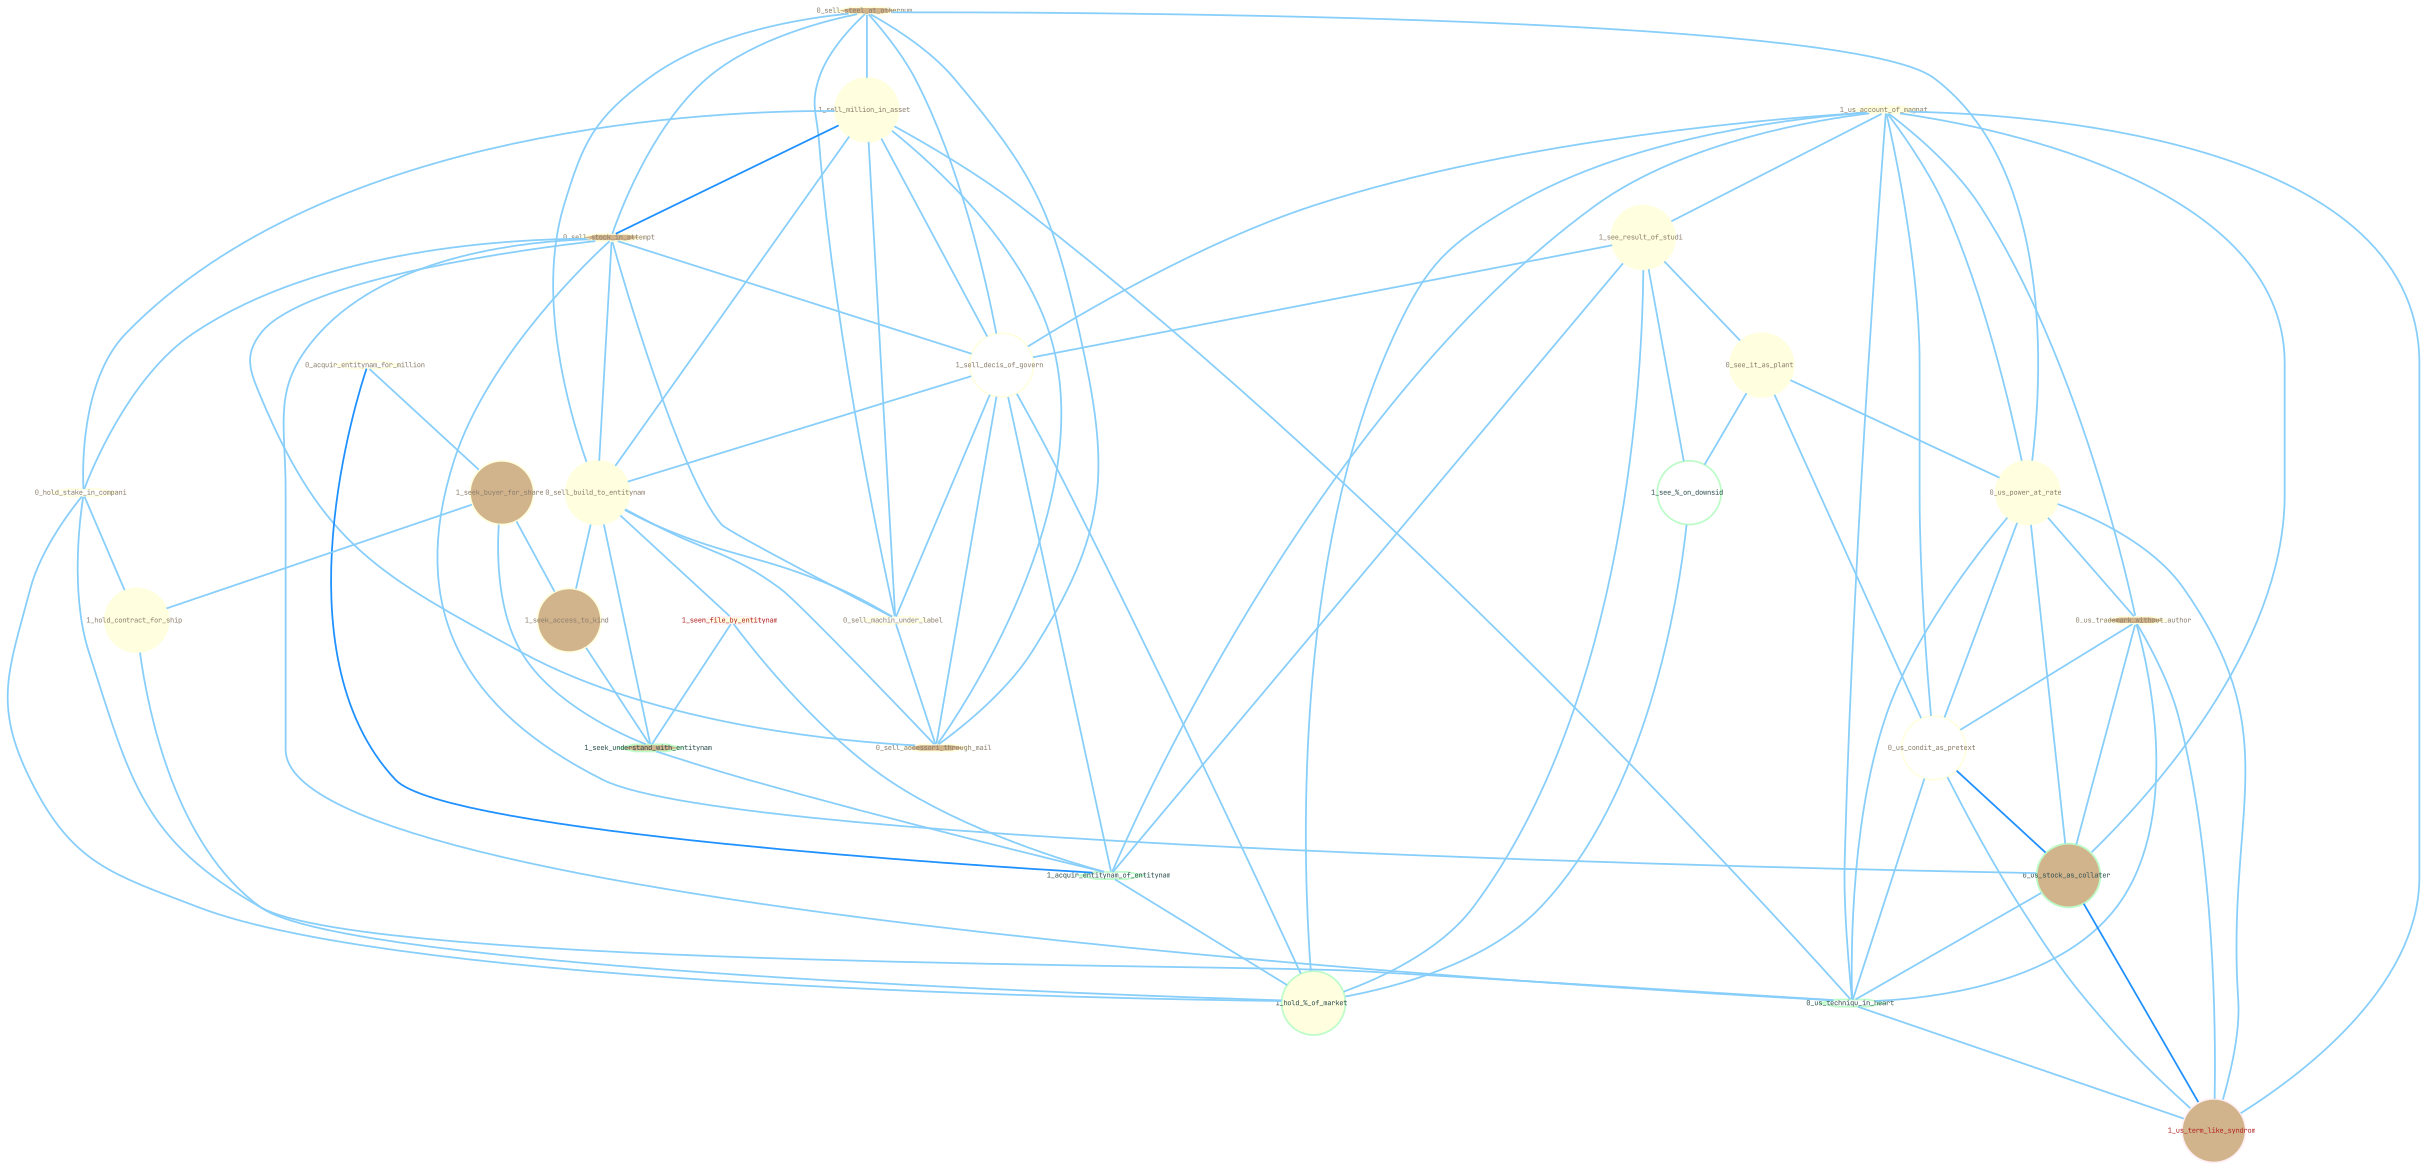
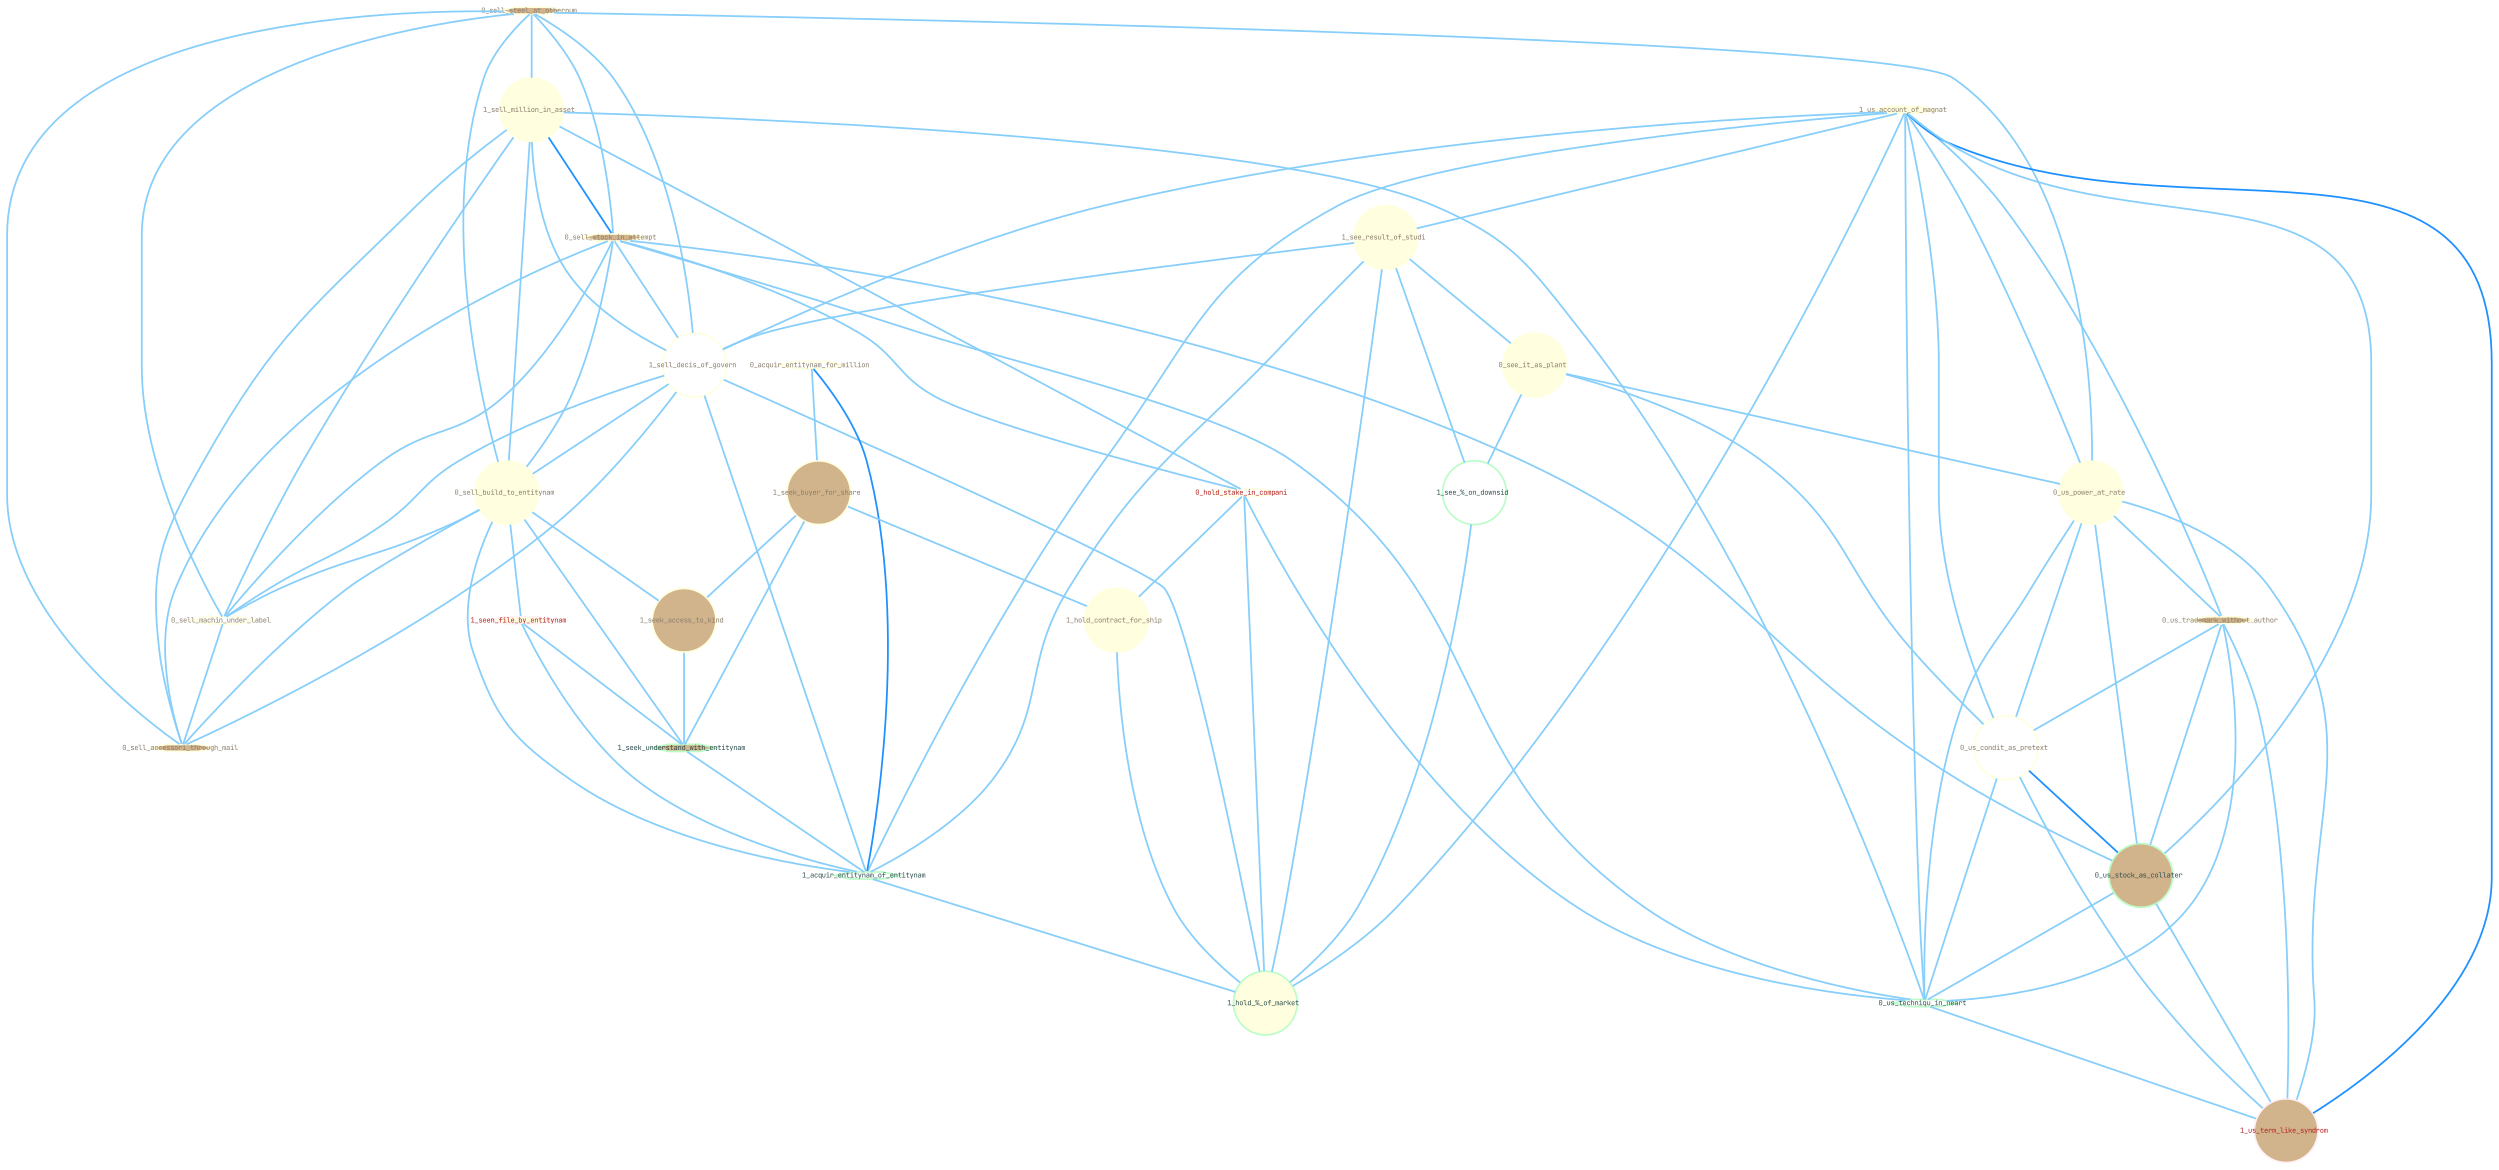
(2419, 464) -> (2492, 424)
(84, 493) -> (1244, 493)
none -> (569, 779)
(2141, 1003) -> (2213, 1003)
